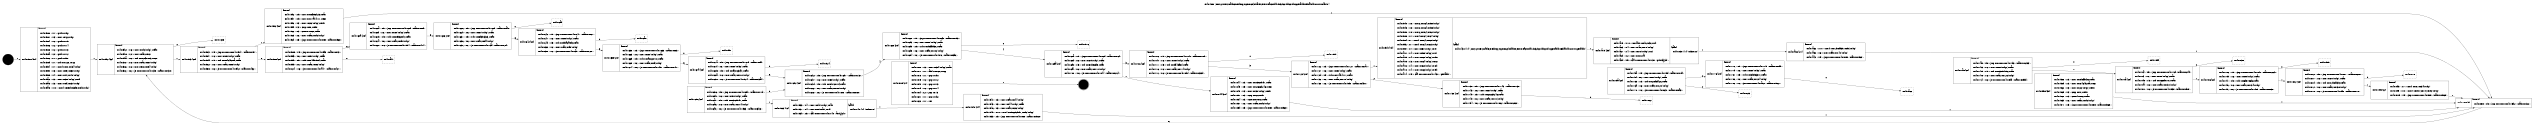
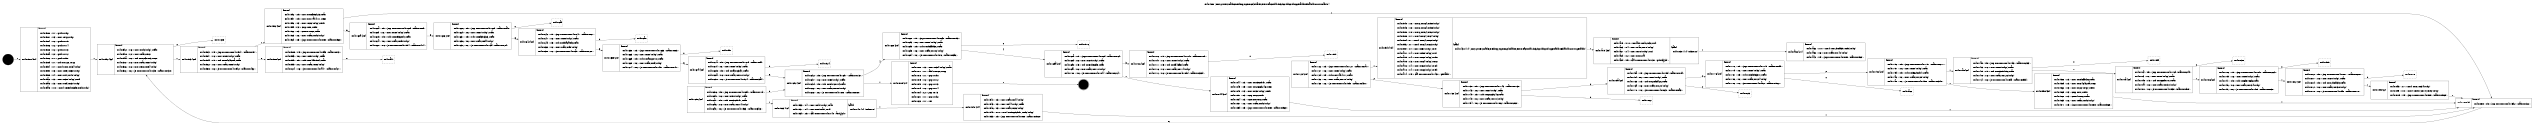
(345, 48) -> (346, 31)
(2184, 52) -> none
(1249, 69) -> none
none -> (1907, 72)
none -> (877, 83)
none -> (1564, 87)
